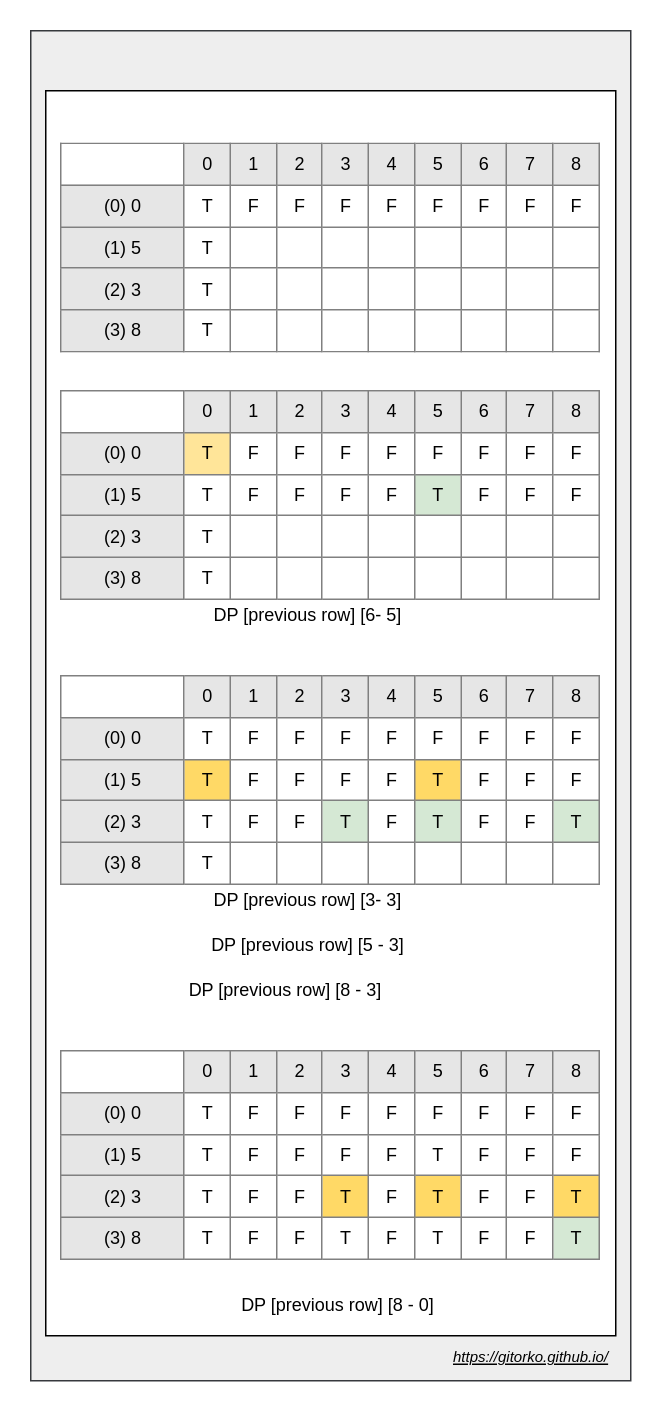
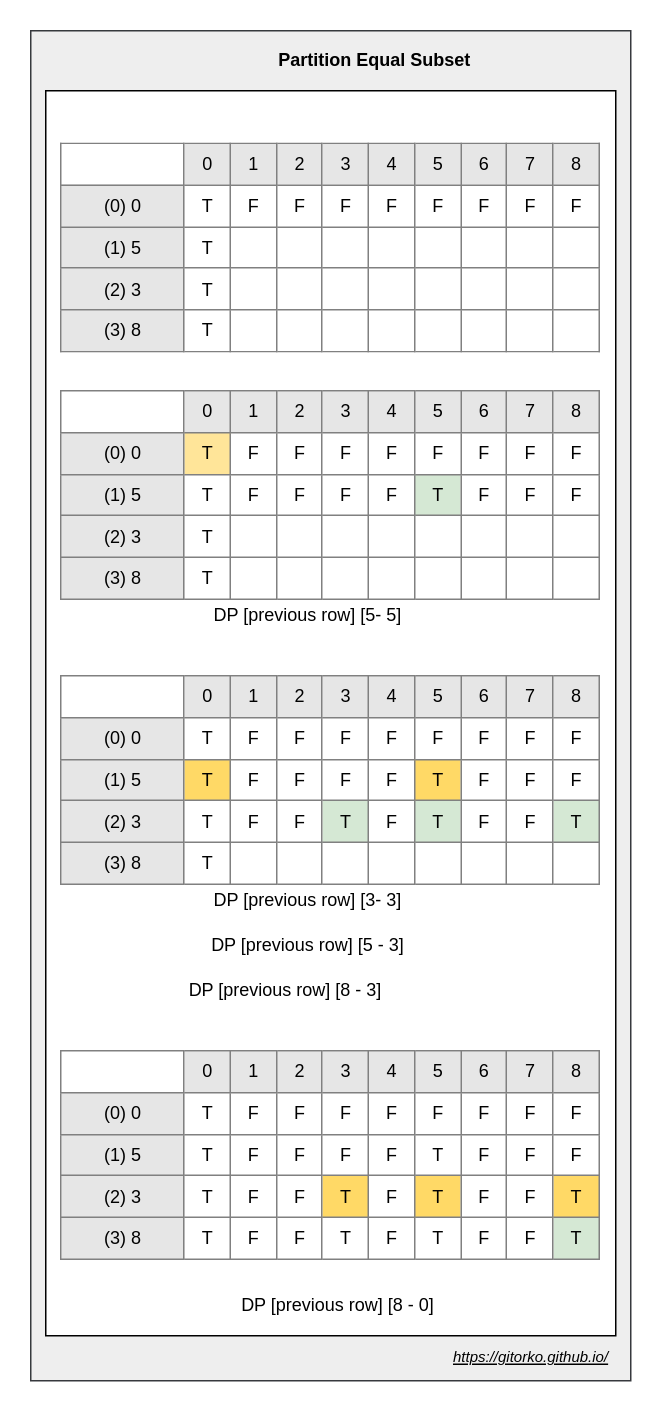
none -> (375, 61)
(308, 616) -> (308, 616)
